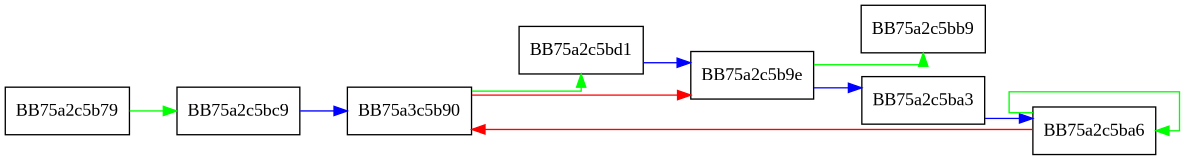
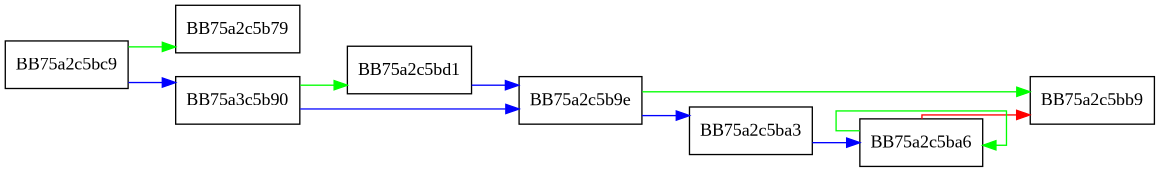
(590, 95) -> (403, 109)
(146, 111) -> (145, 47)
(759, 129) -> (967, 115)
